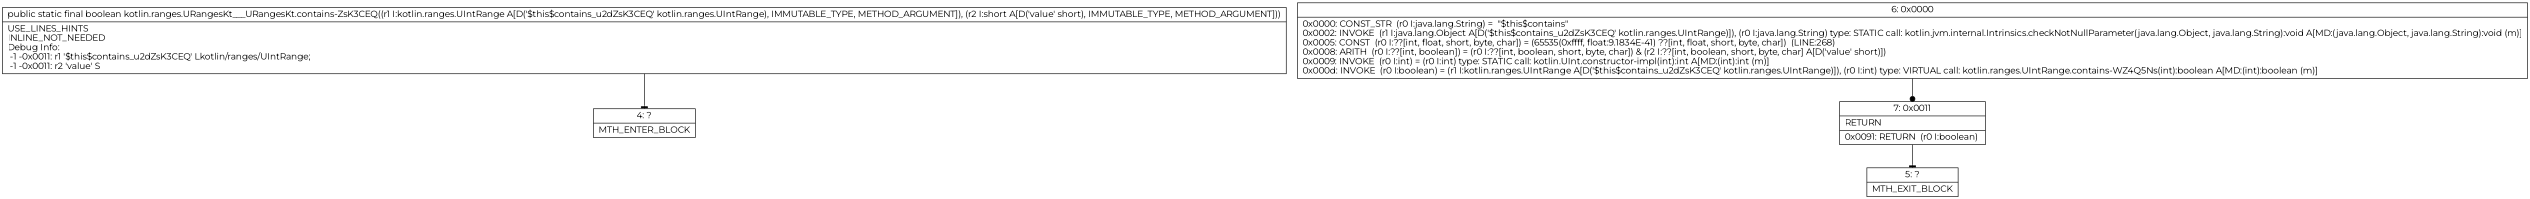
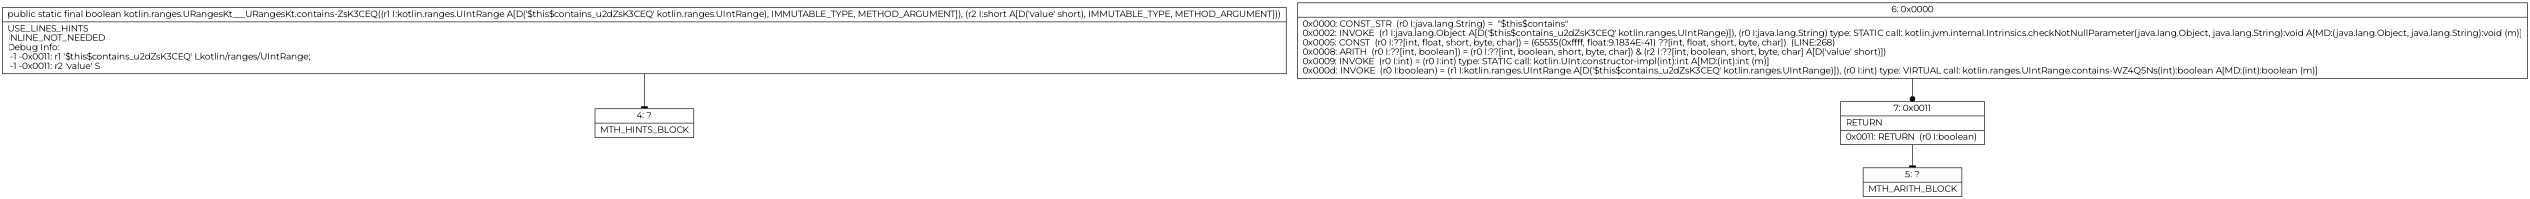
(644, 130) -> (644, 130)
(1912, 137) -> (1912, 137)
(1912, 189) -> (1912, 189)
